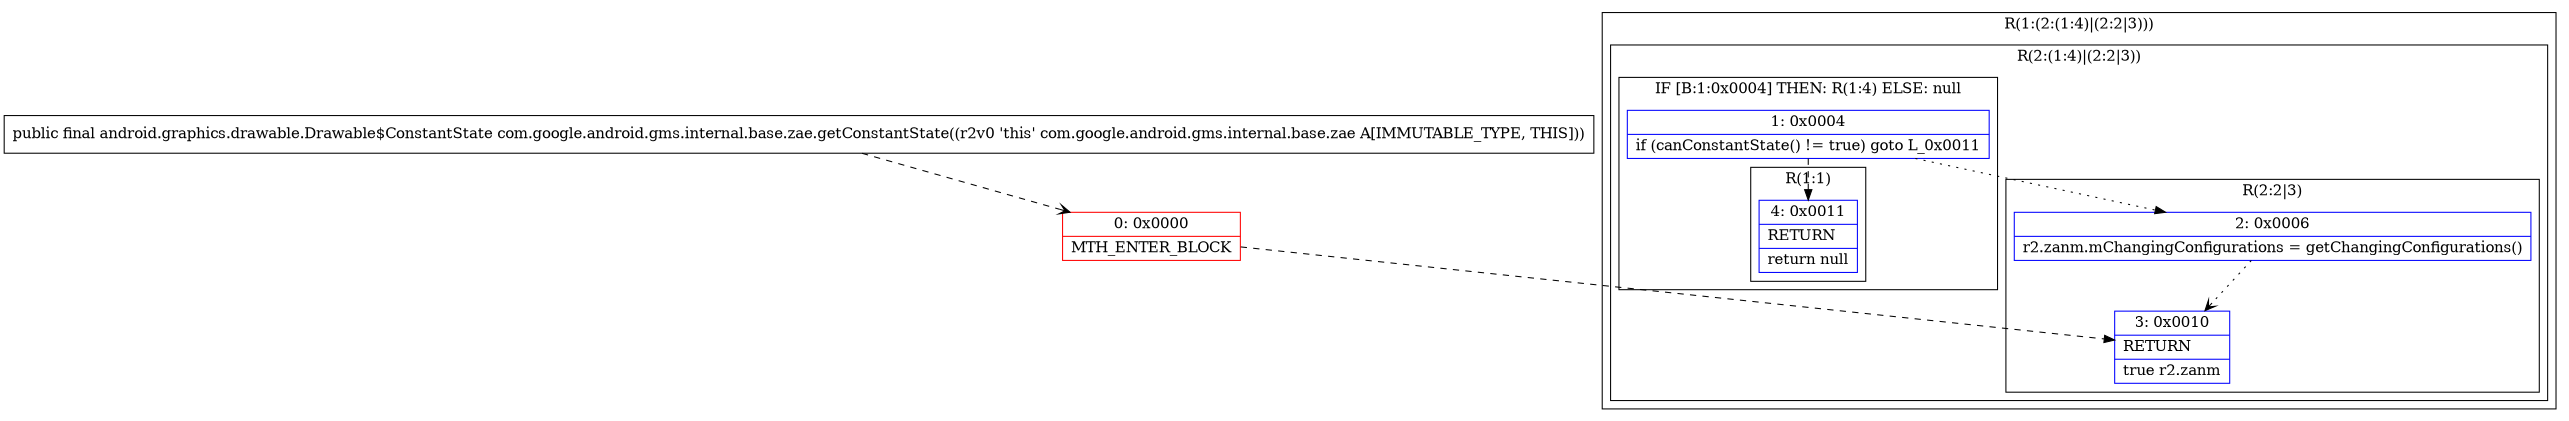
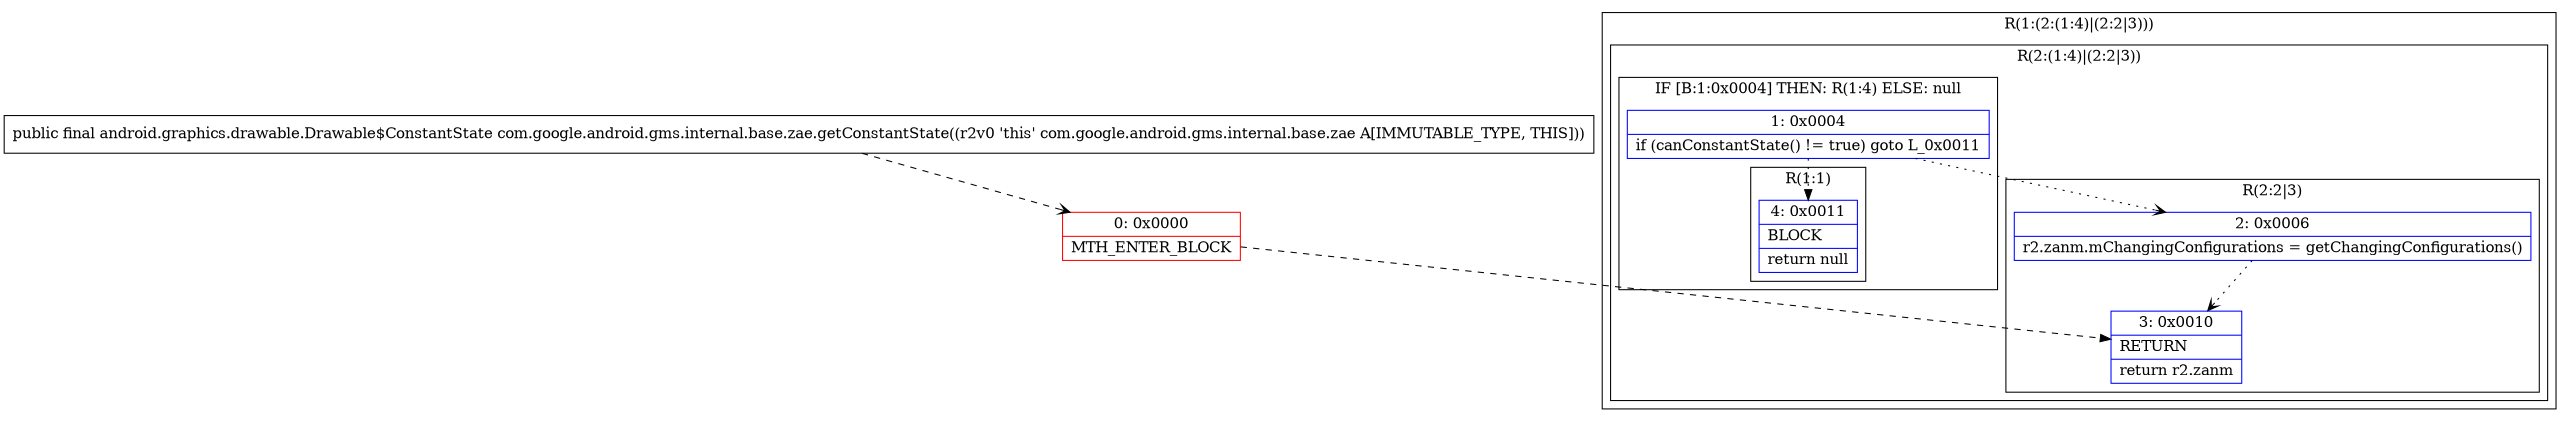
(1808, 174) -> (1808, 174)
(2047, 187) -> (2047, 187)
(1801, 236) -> (1795, 236)
(2172, 371) -> (2176, 371)
